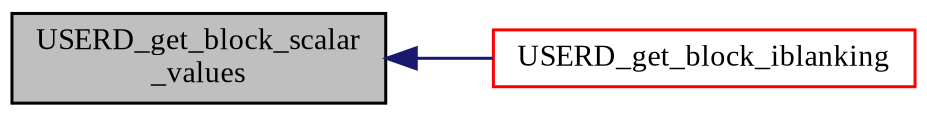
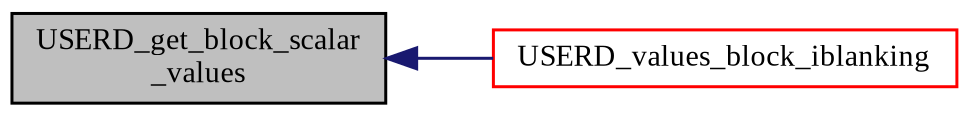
(704, 58) -> (725, 58)
